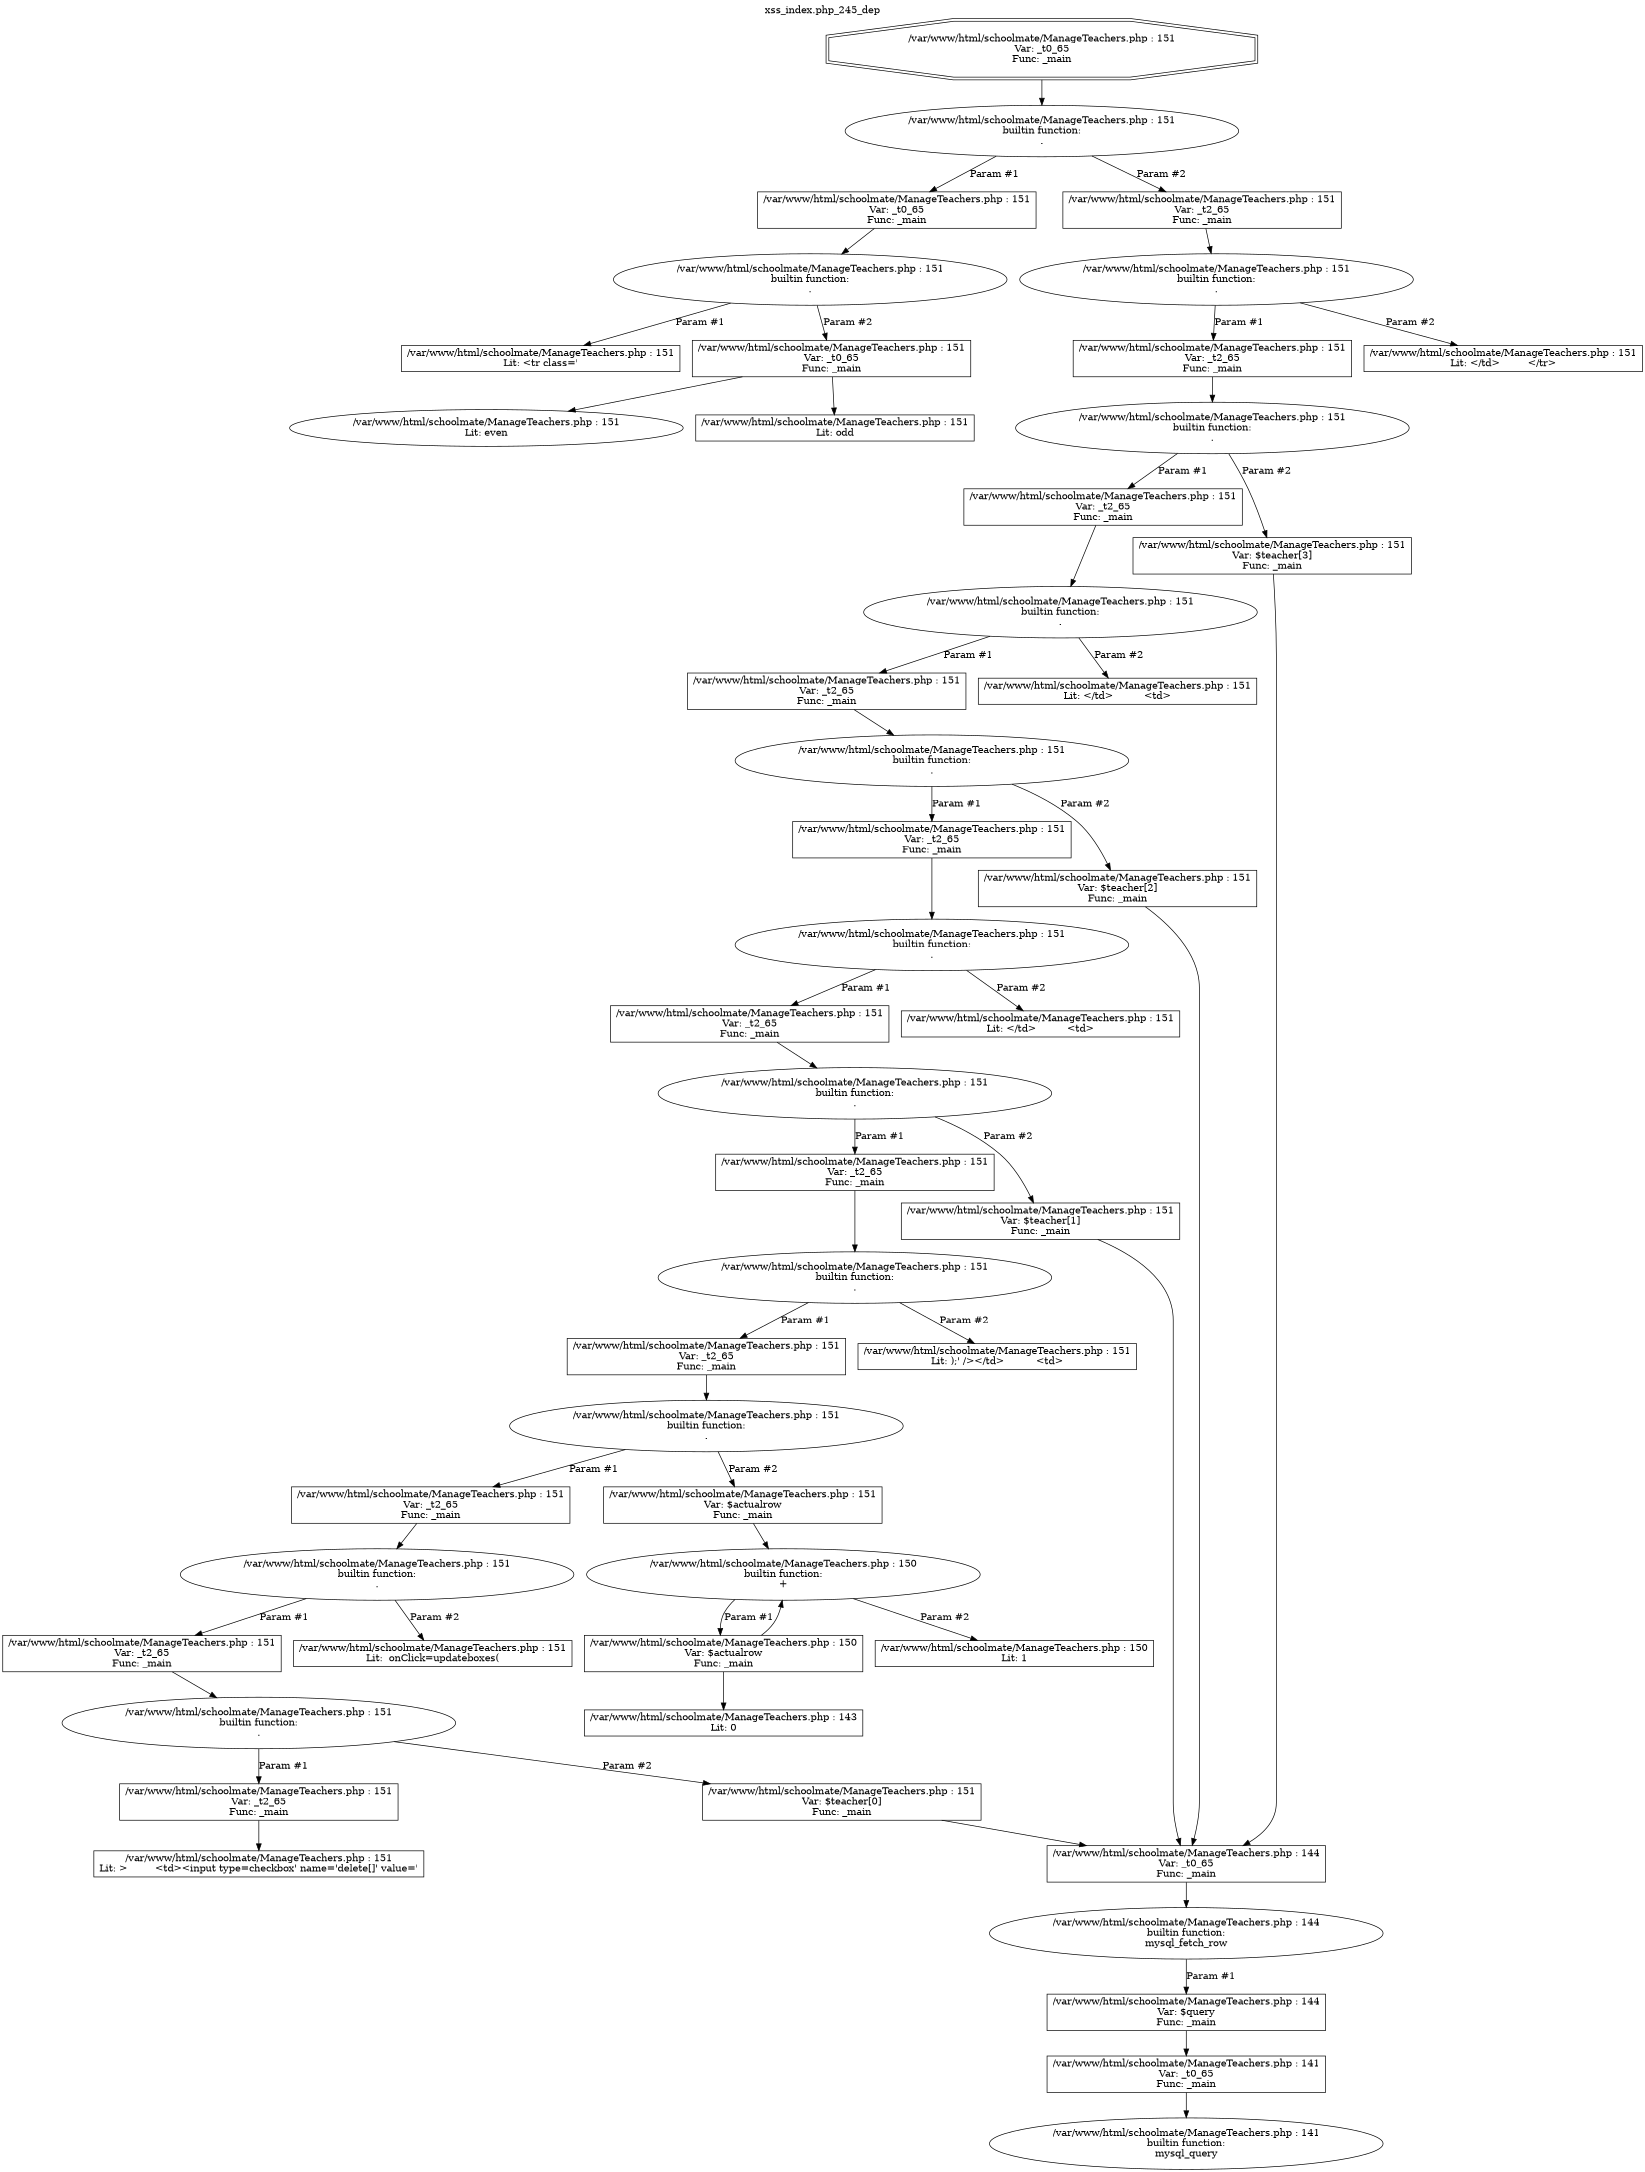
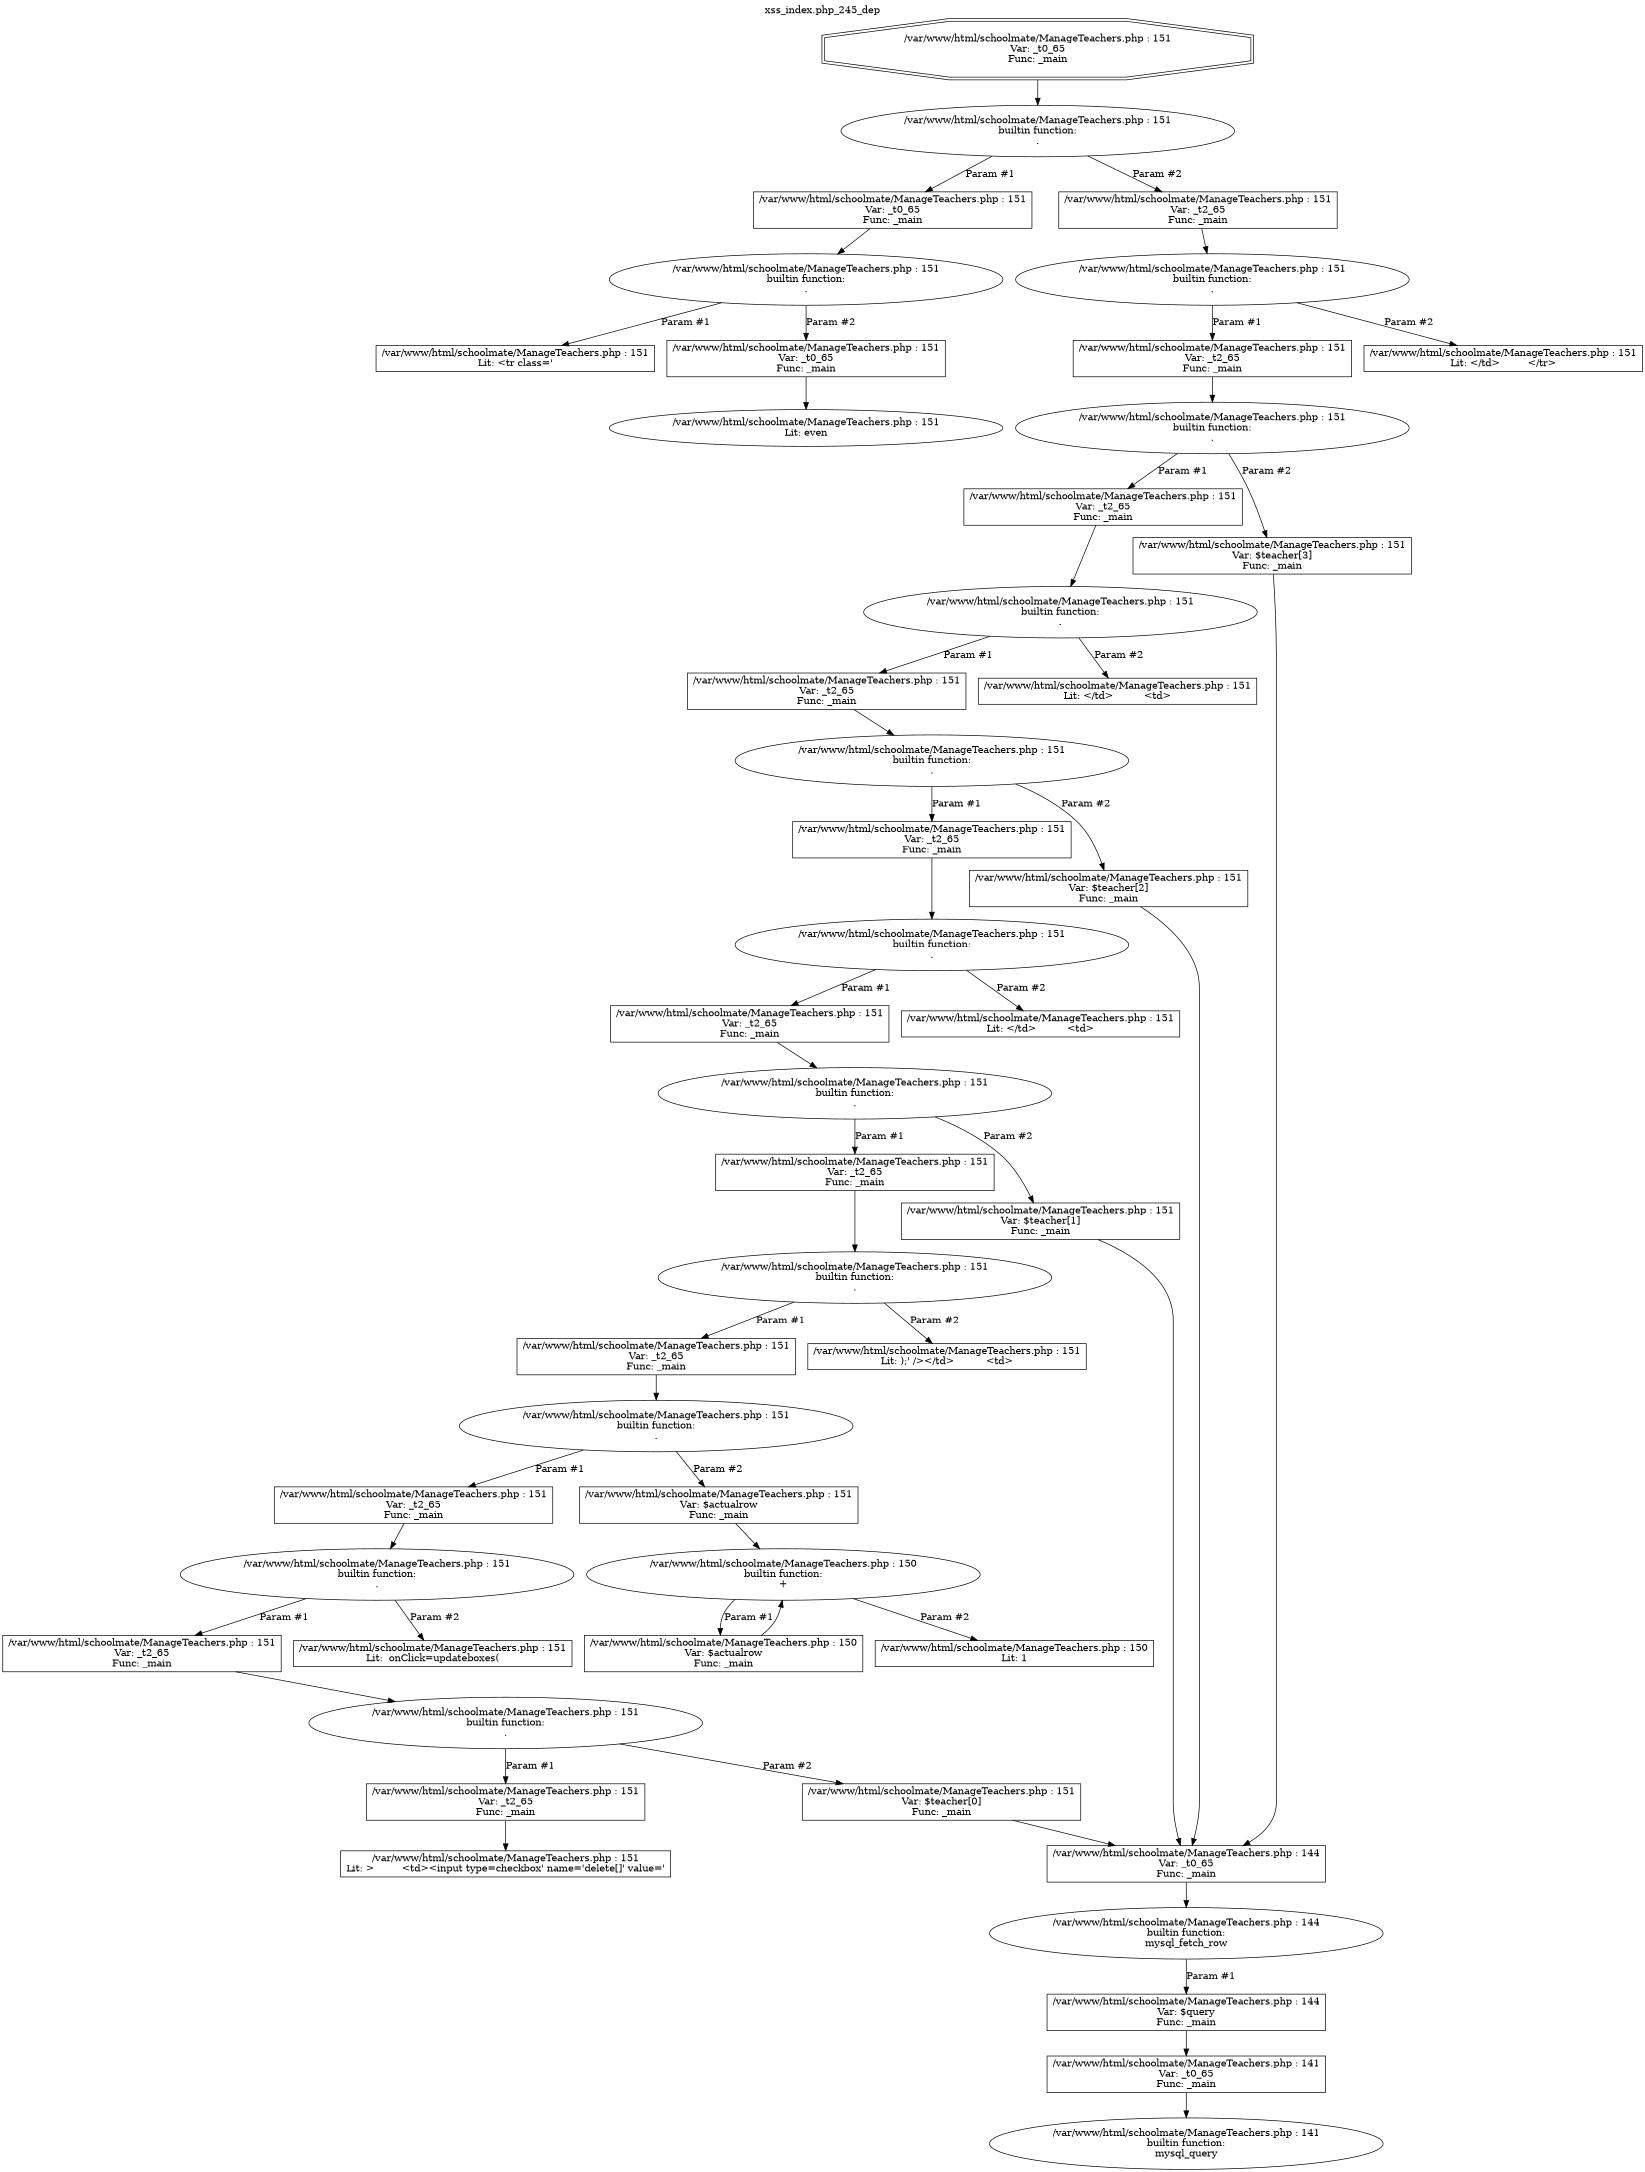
(835, 428) -> none
(724, 1723) -> none
